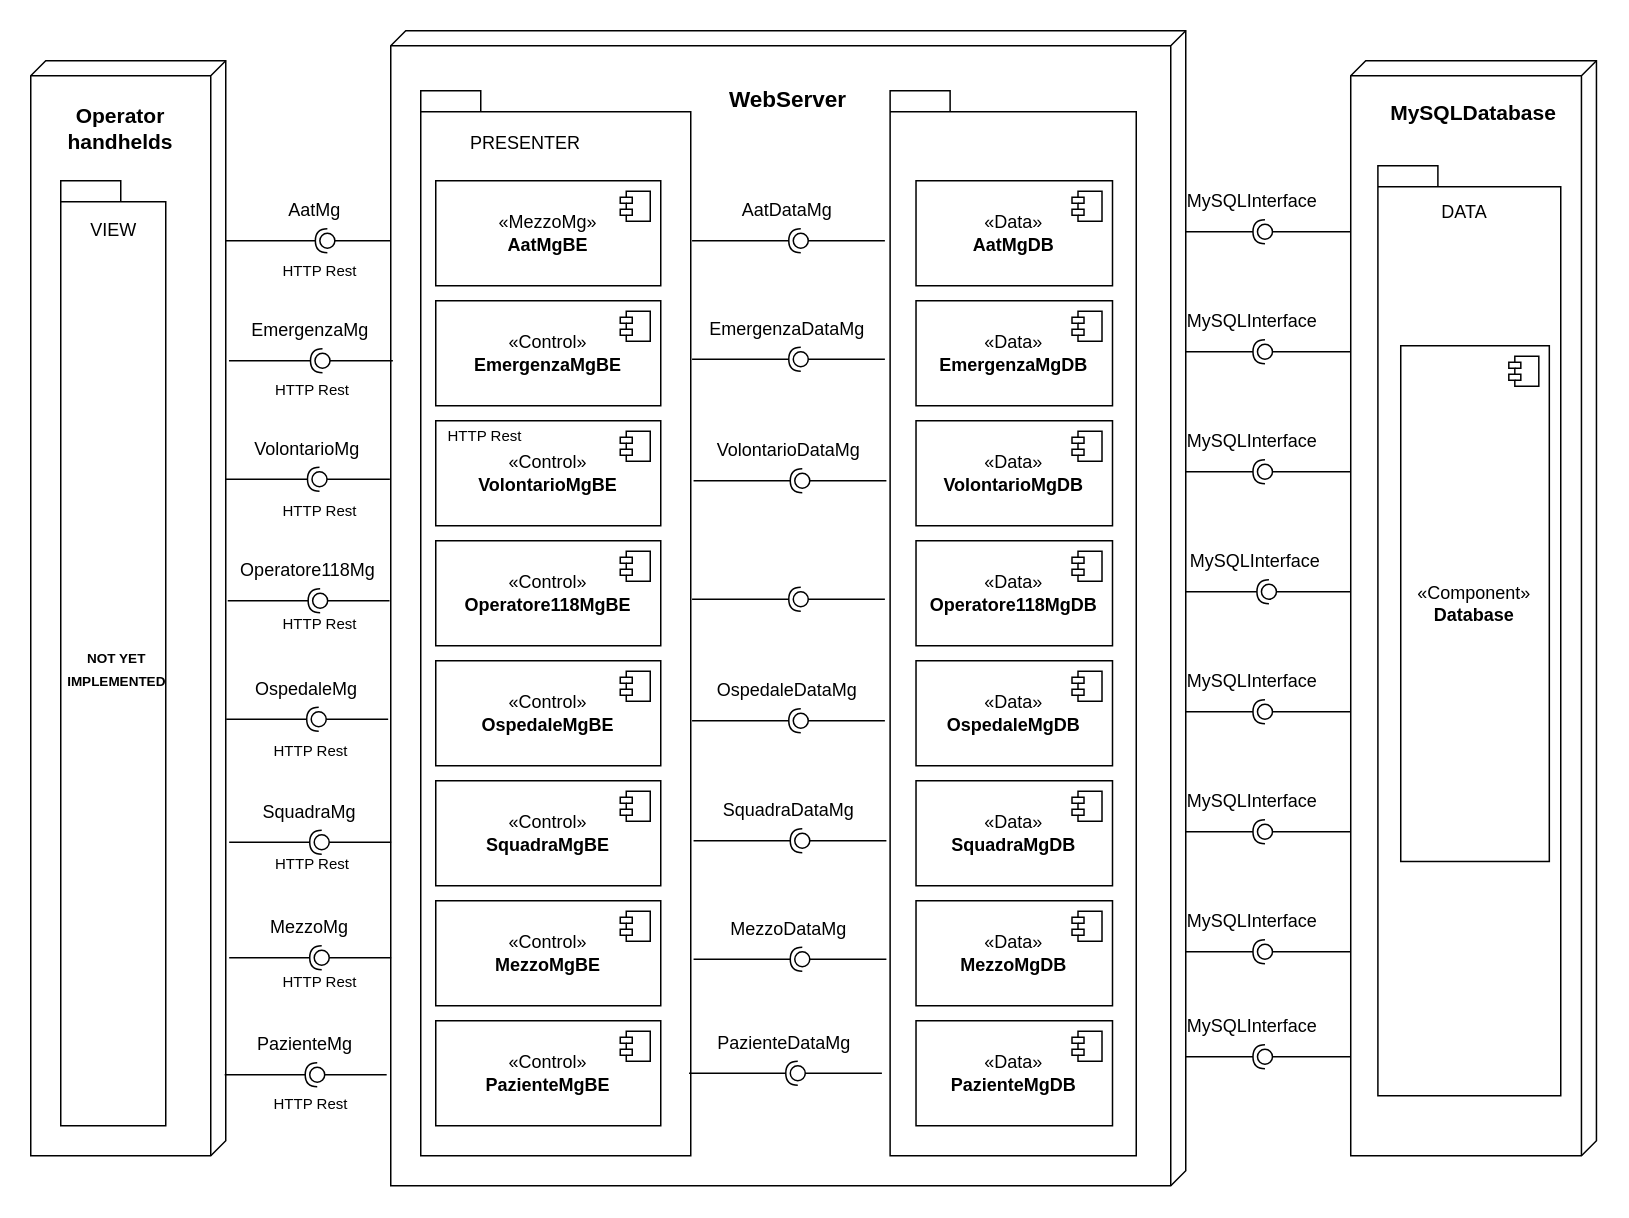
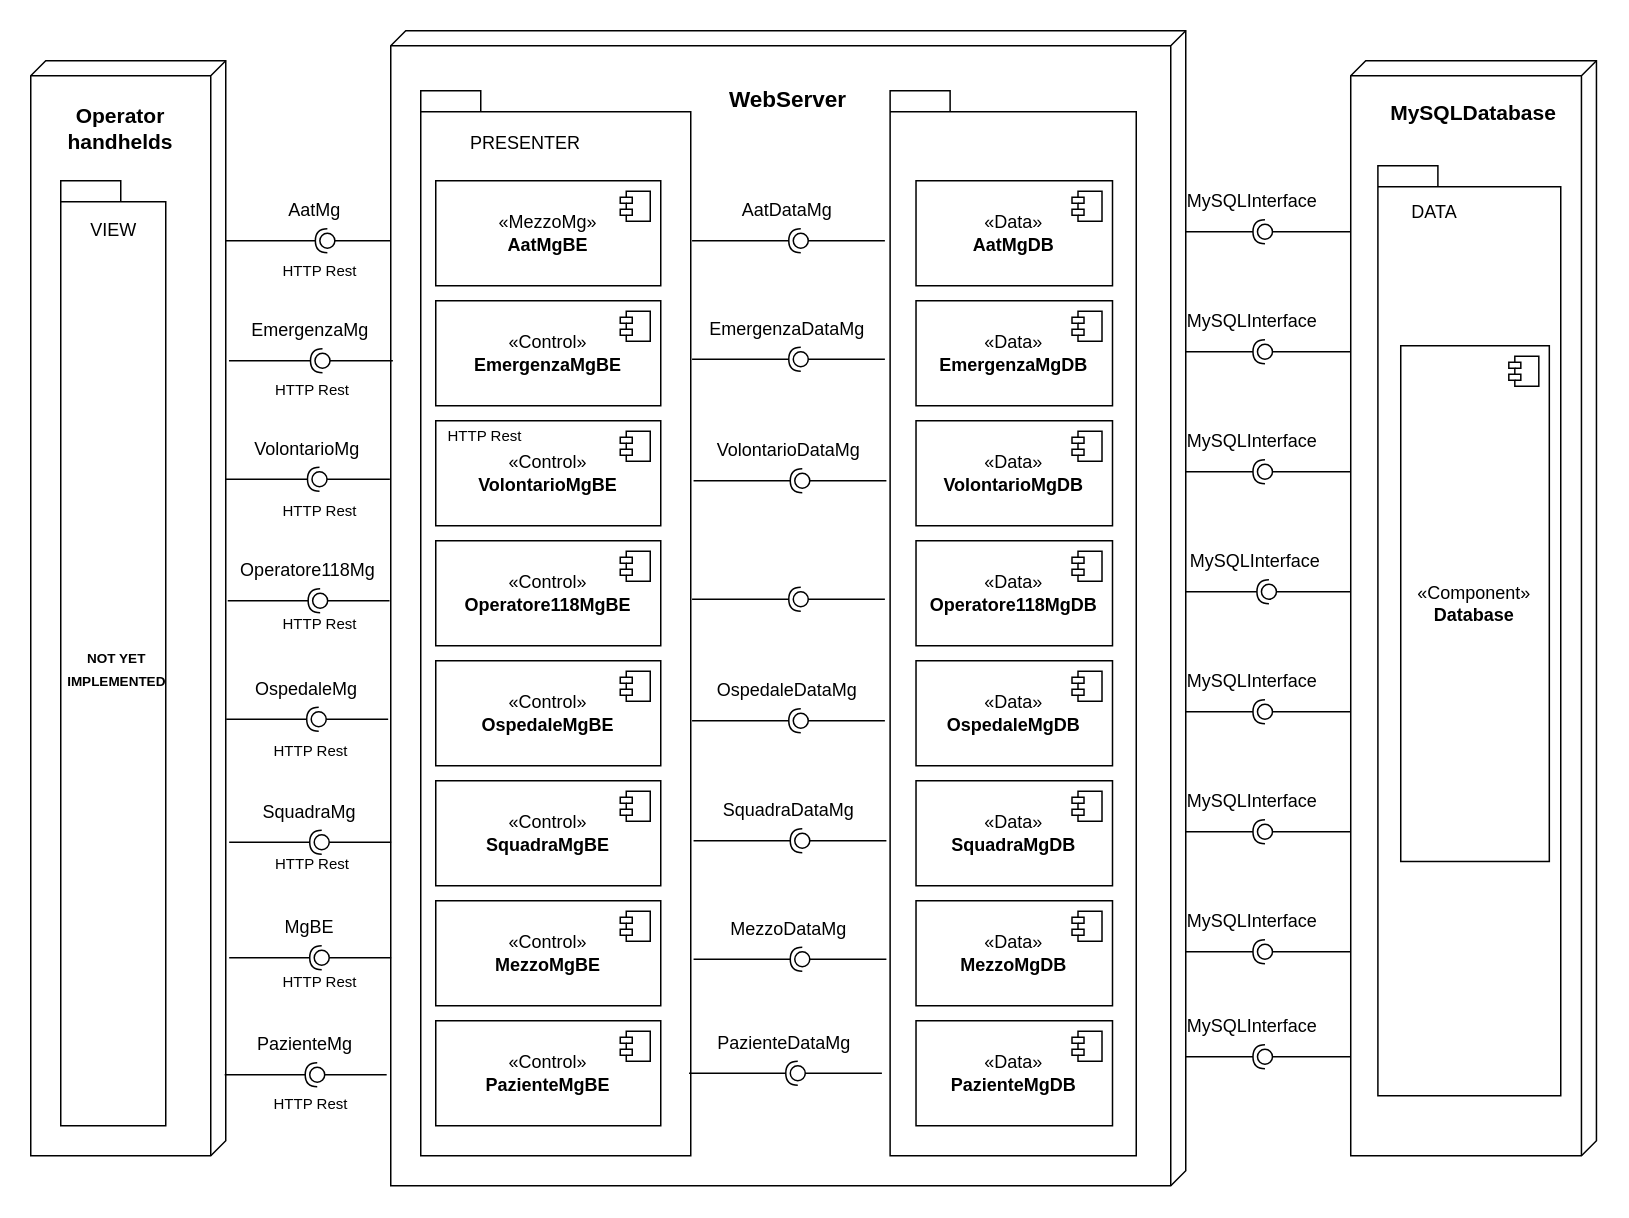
(1465, 212) -> (1435, 212)
(310, 928) -> (310, 928)
